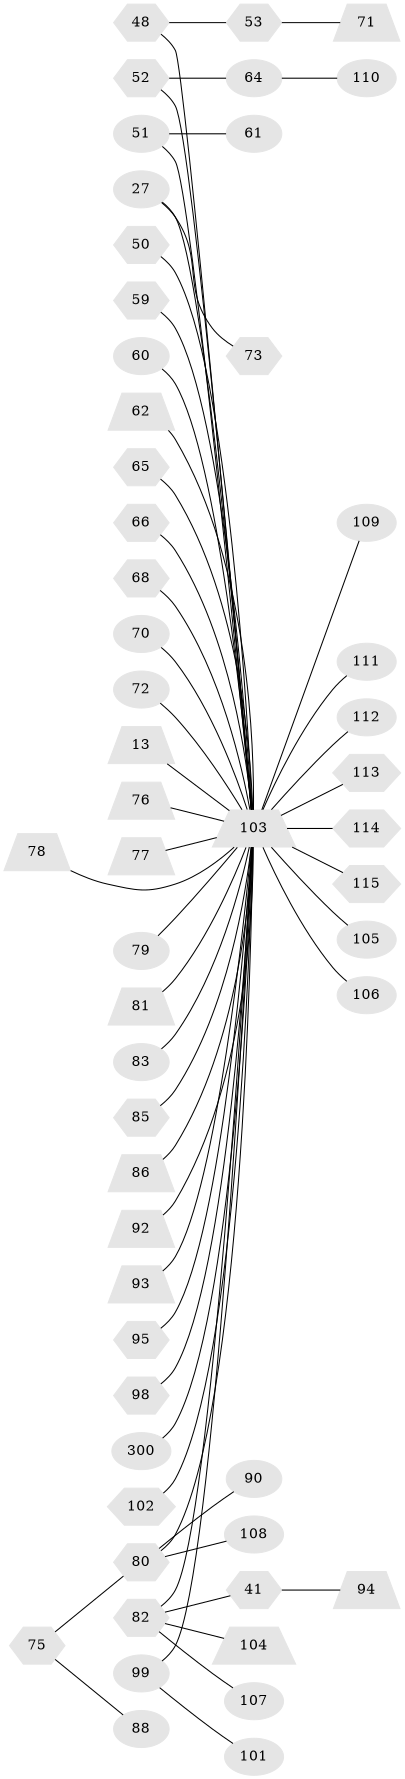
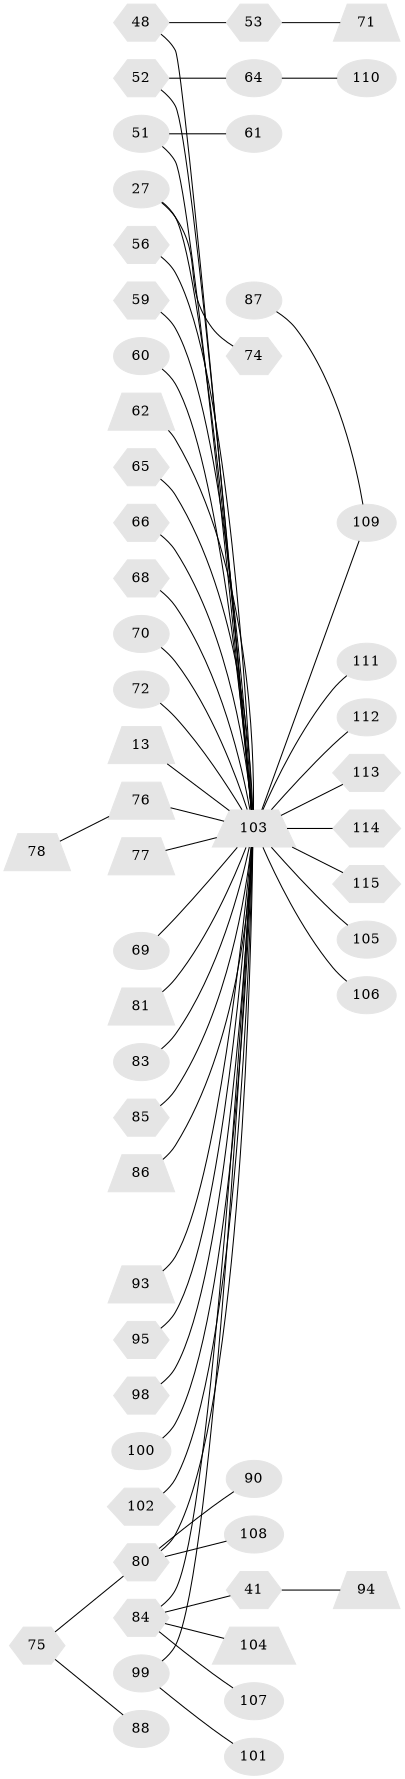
(141, 245) -> (141, 245)
none -> (254, 301)
(254, 356) -> (254, 356)
(157, 889) -> (84, 829)
(141, 951) -> (141, 951)
(141, 1229) -> none
(141, 1451) -> (141, 1451)
(141, 1618) -> (141, 1618)
